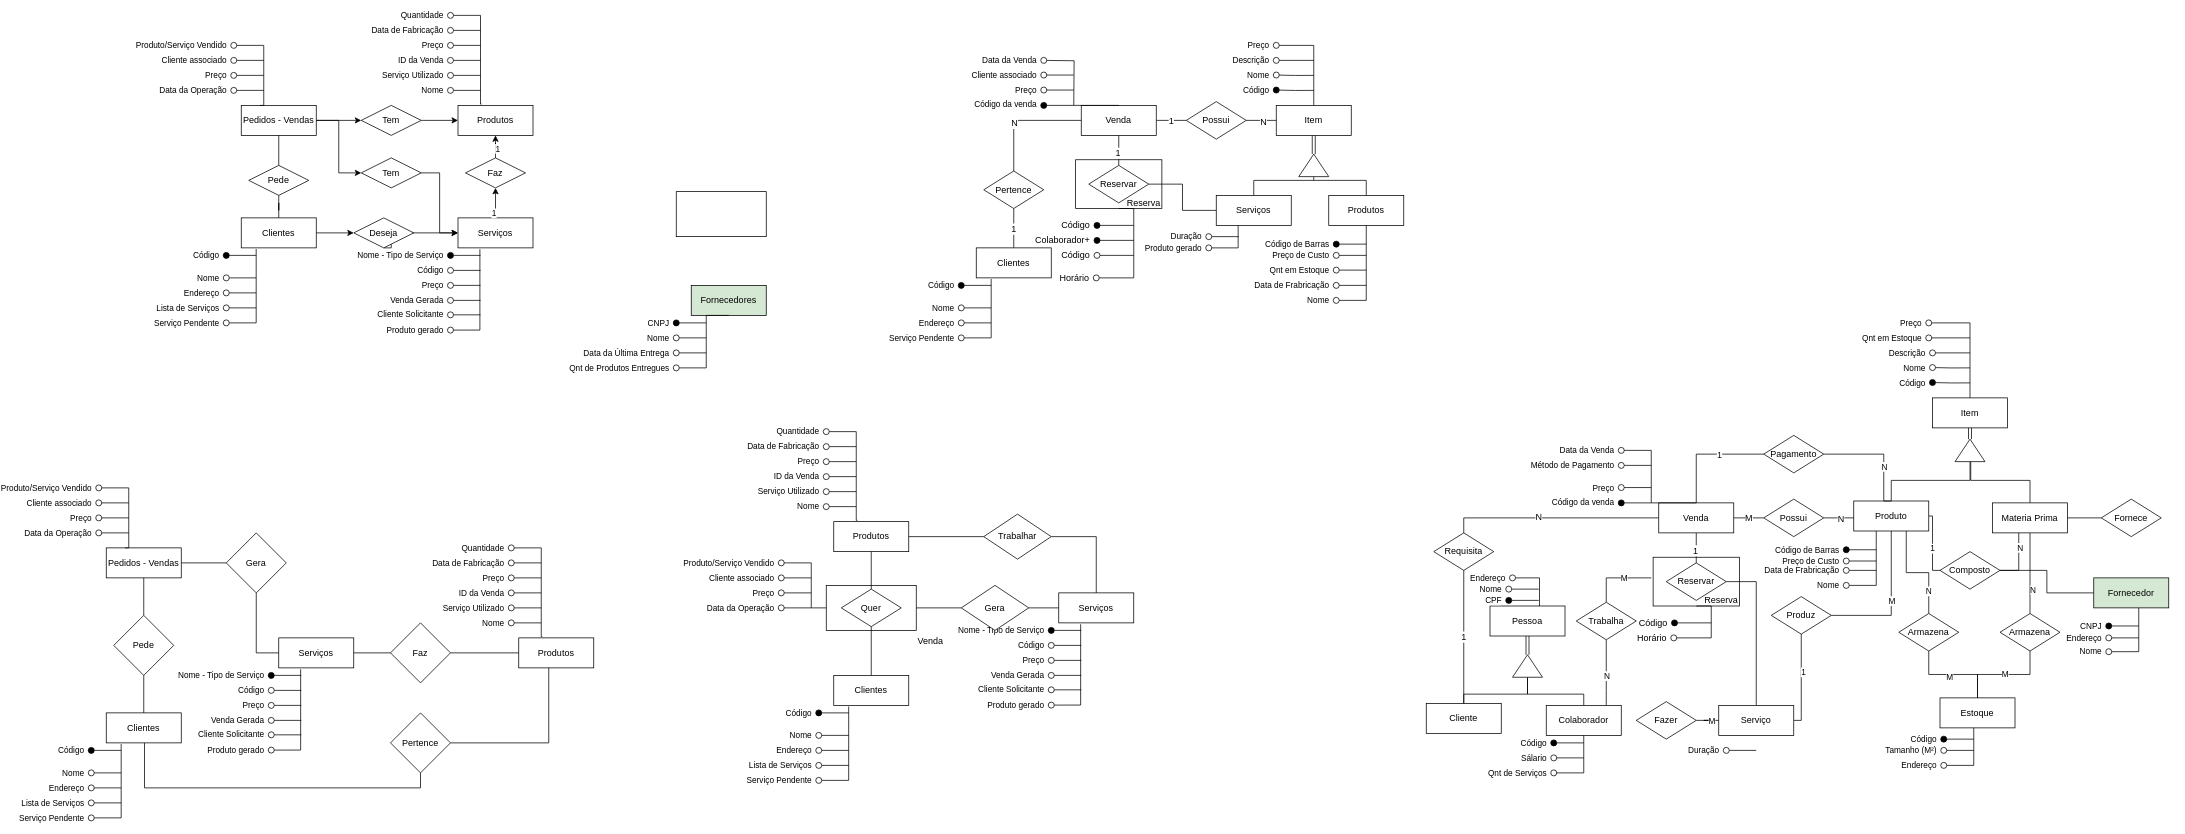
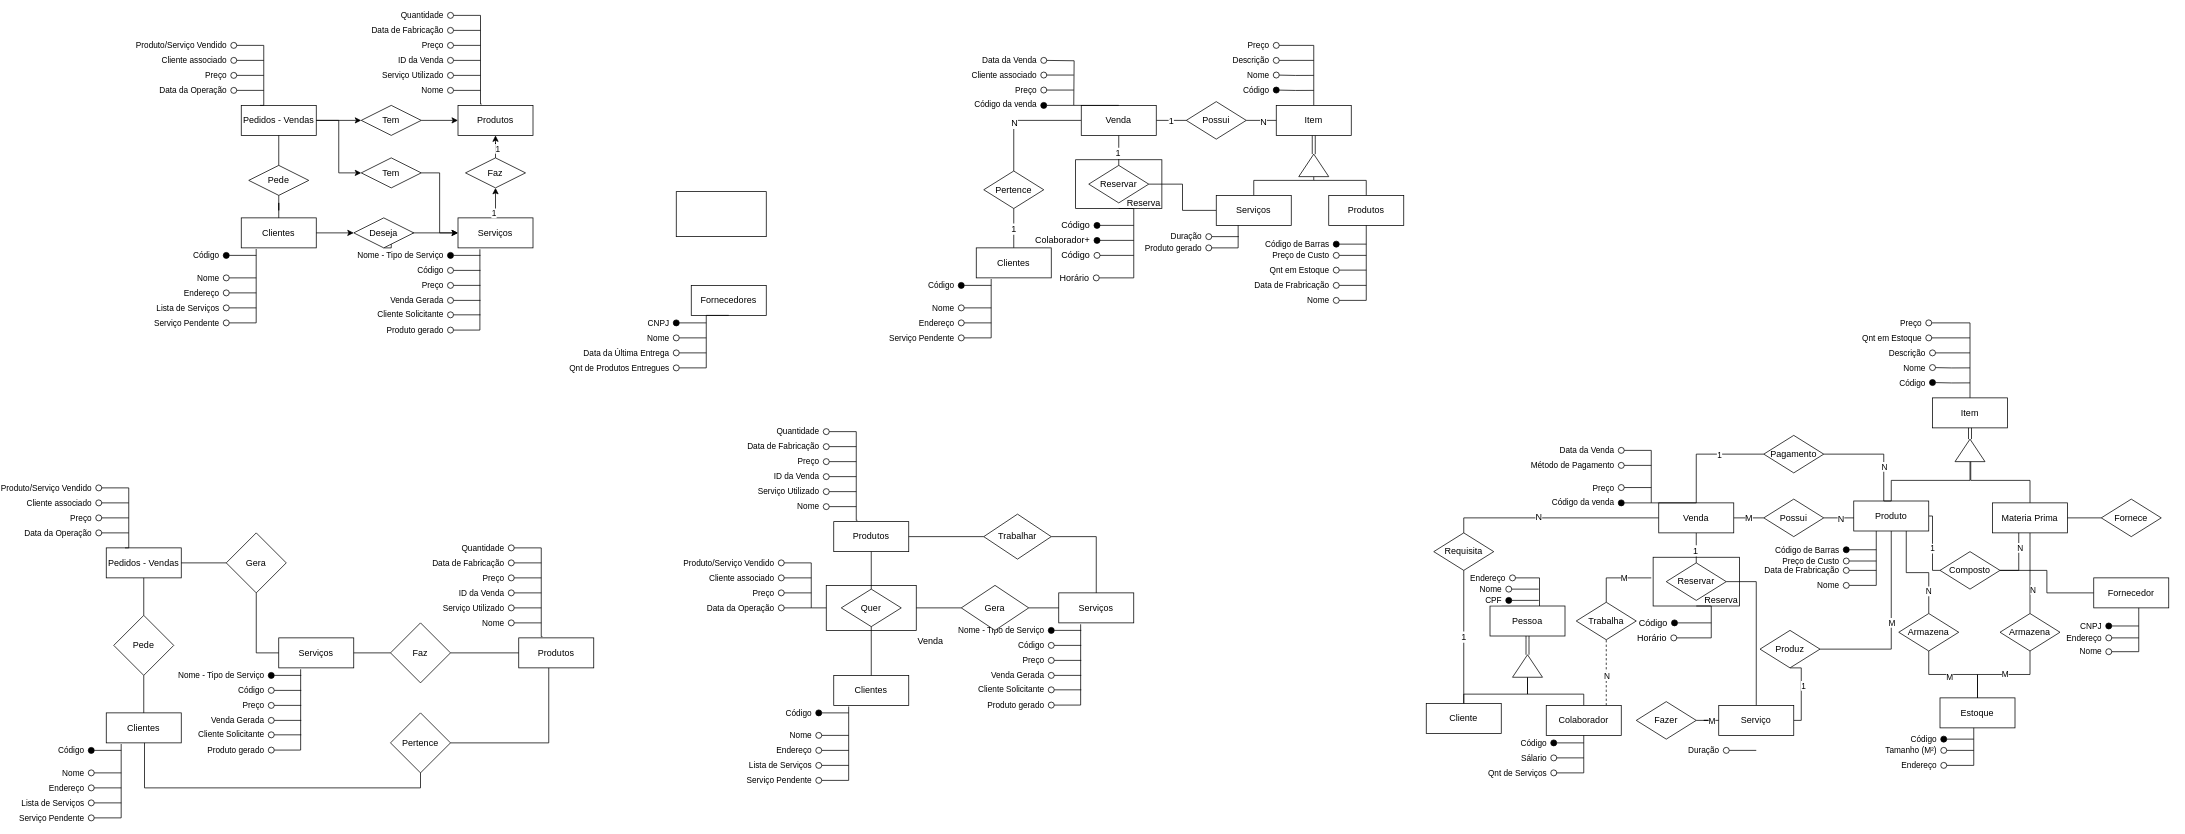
(729, 300) -> (729, 300)
(2131, 593) -> (2131, 593)
(1801, 615) -> (1790, 649)
(1606, 656) -> (1606, 656)
